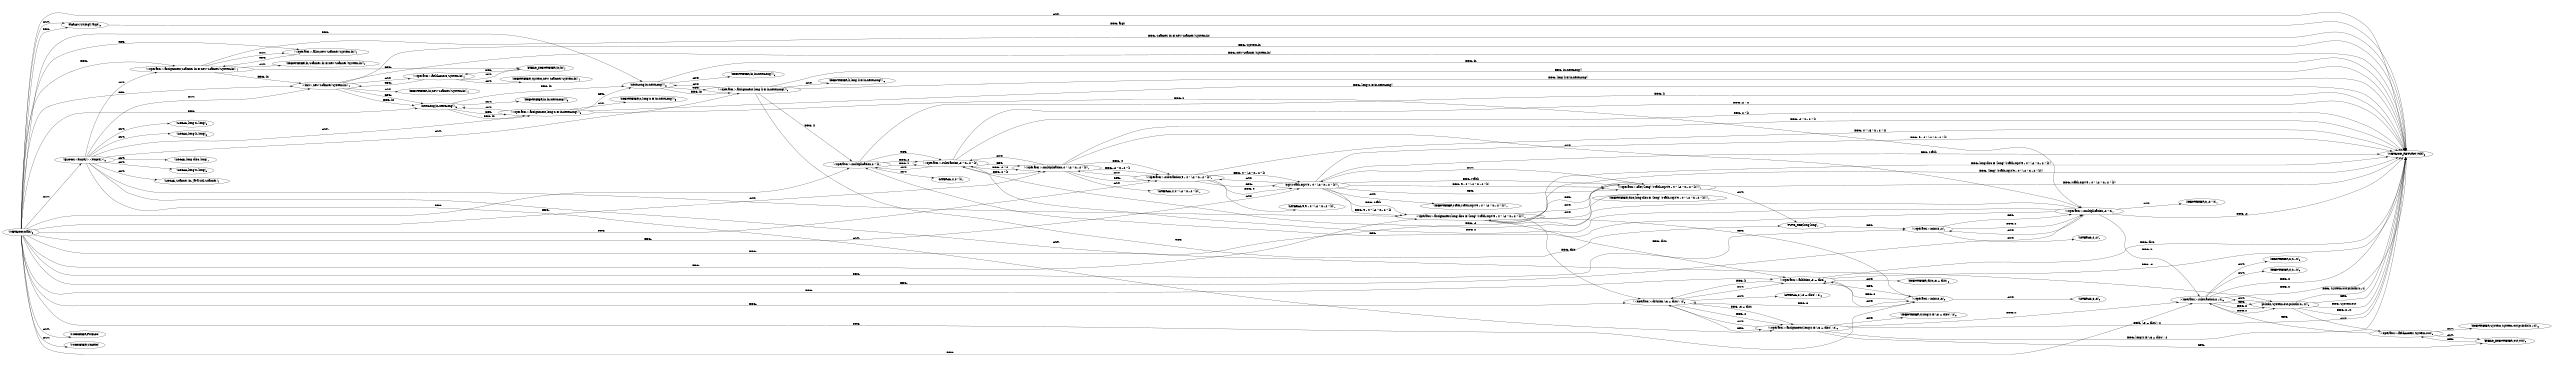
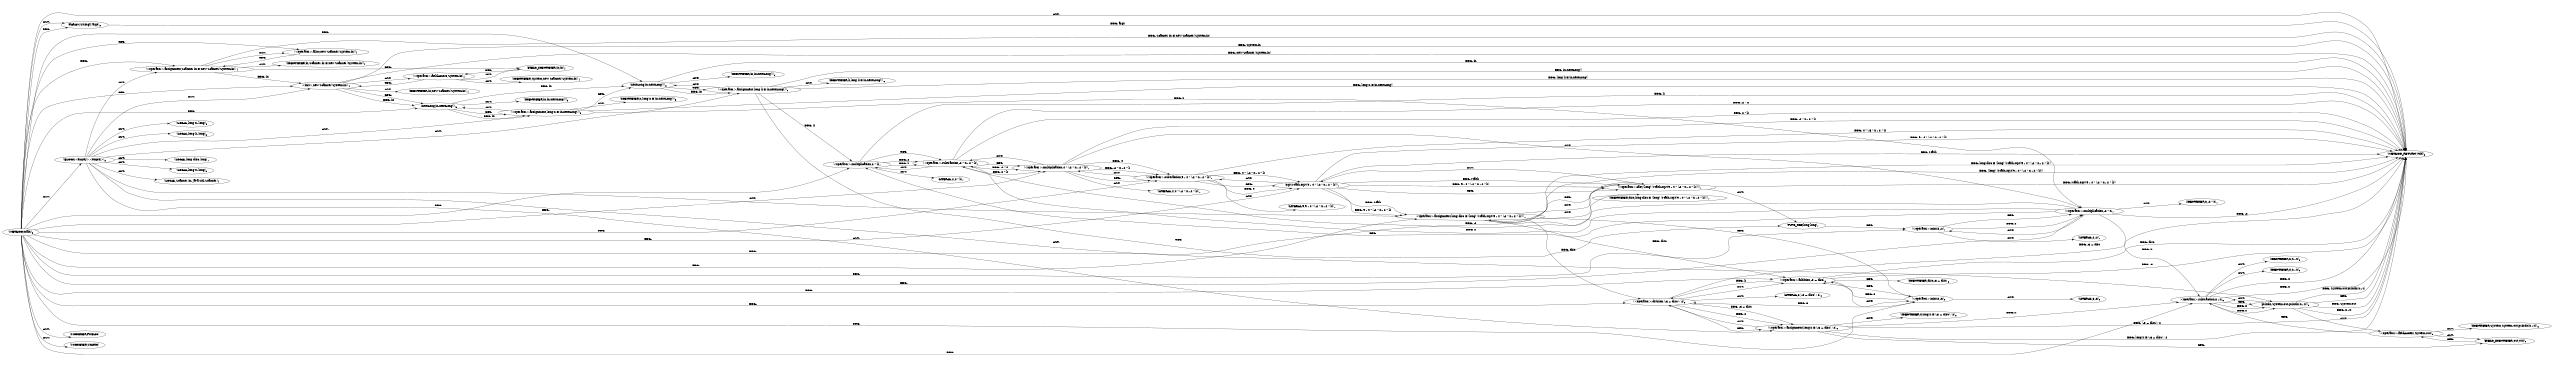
(1471, 206) -> none
none -> (2048, 254)
(1870, 279) -> (1870, 279)
